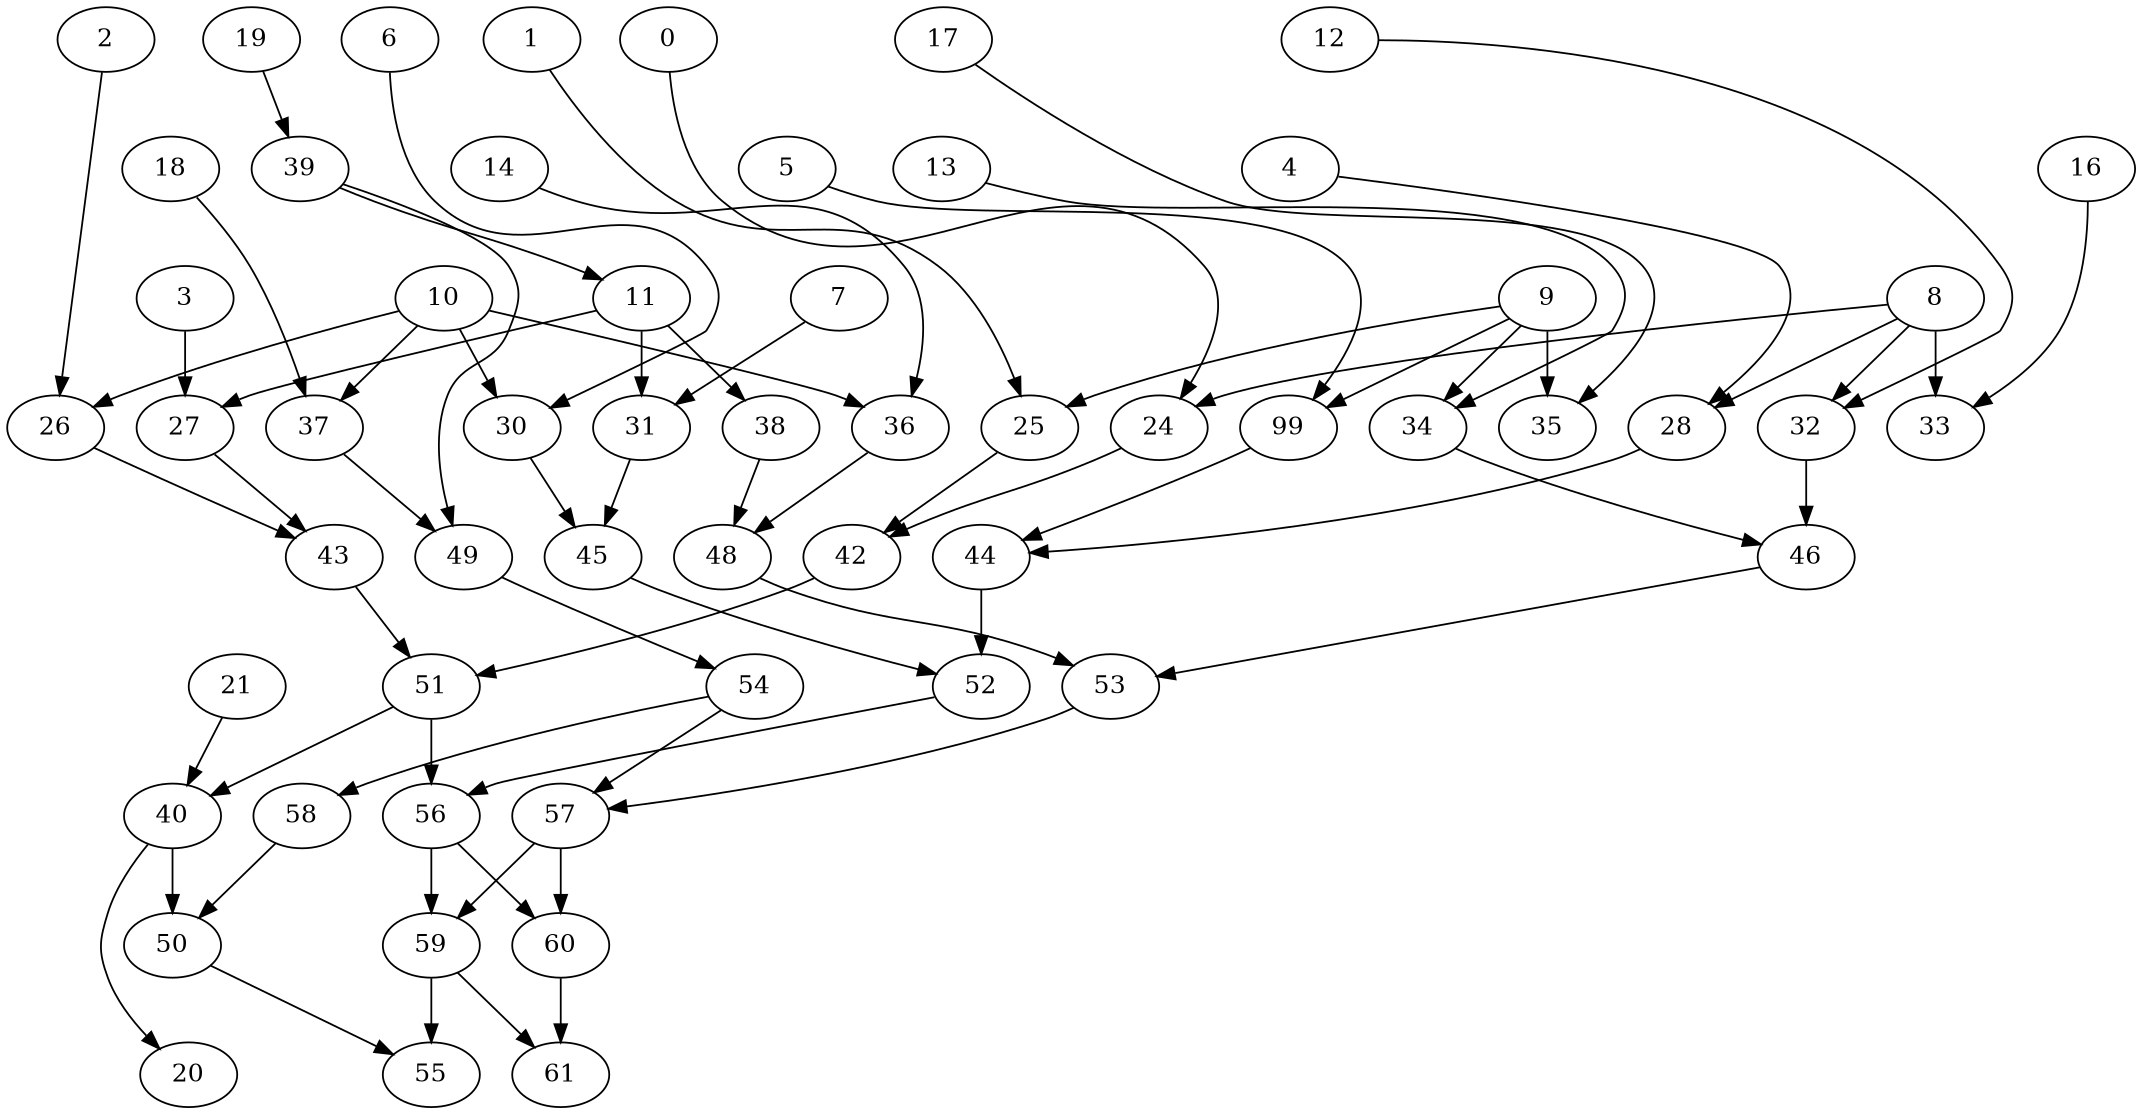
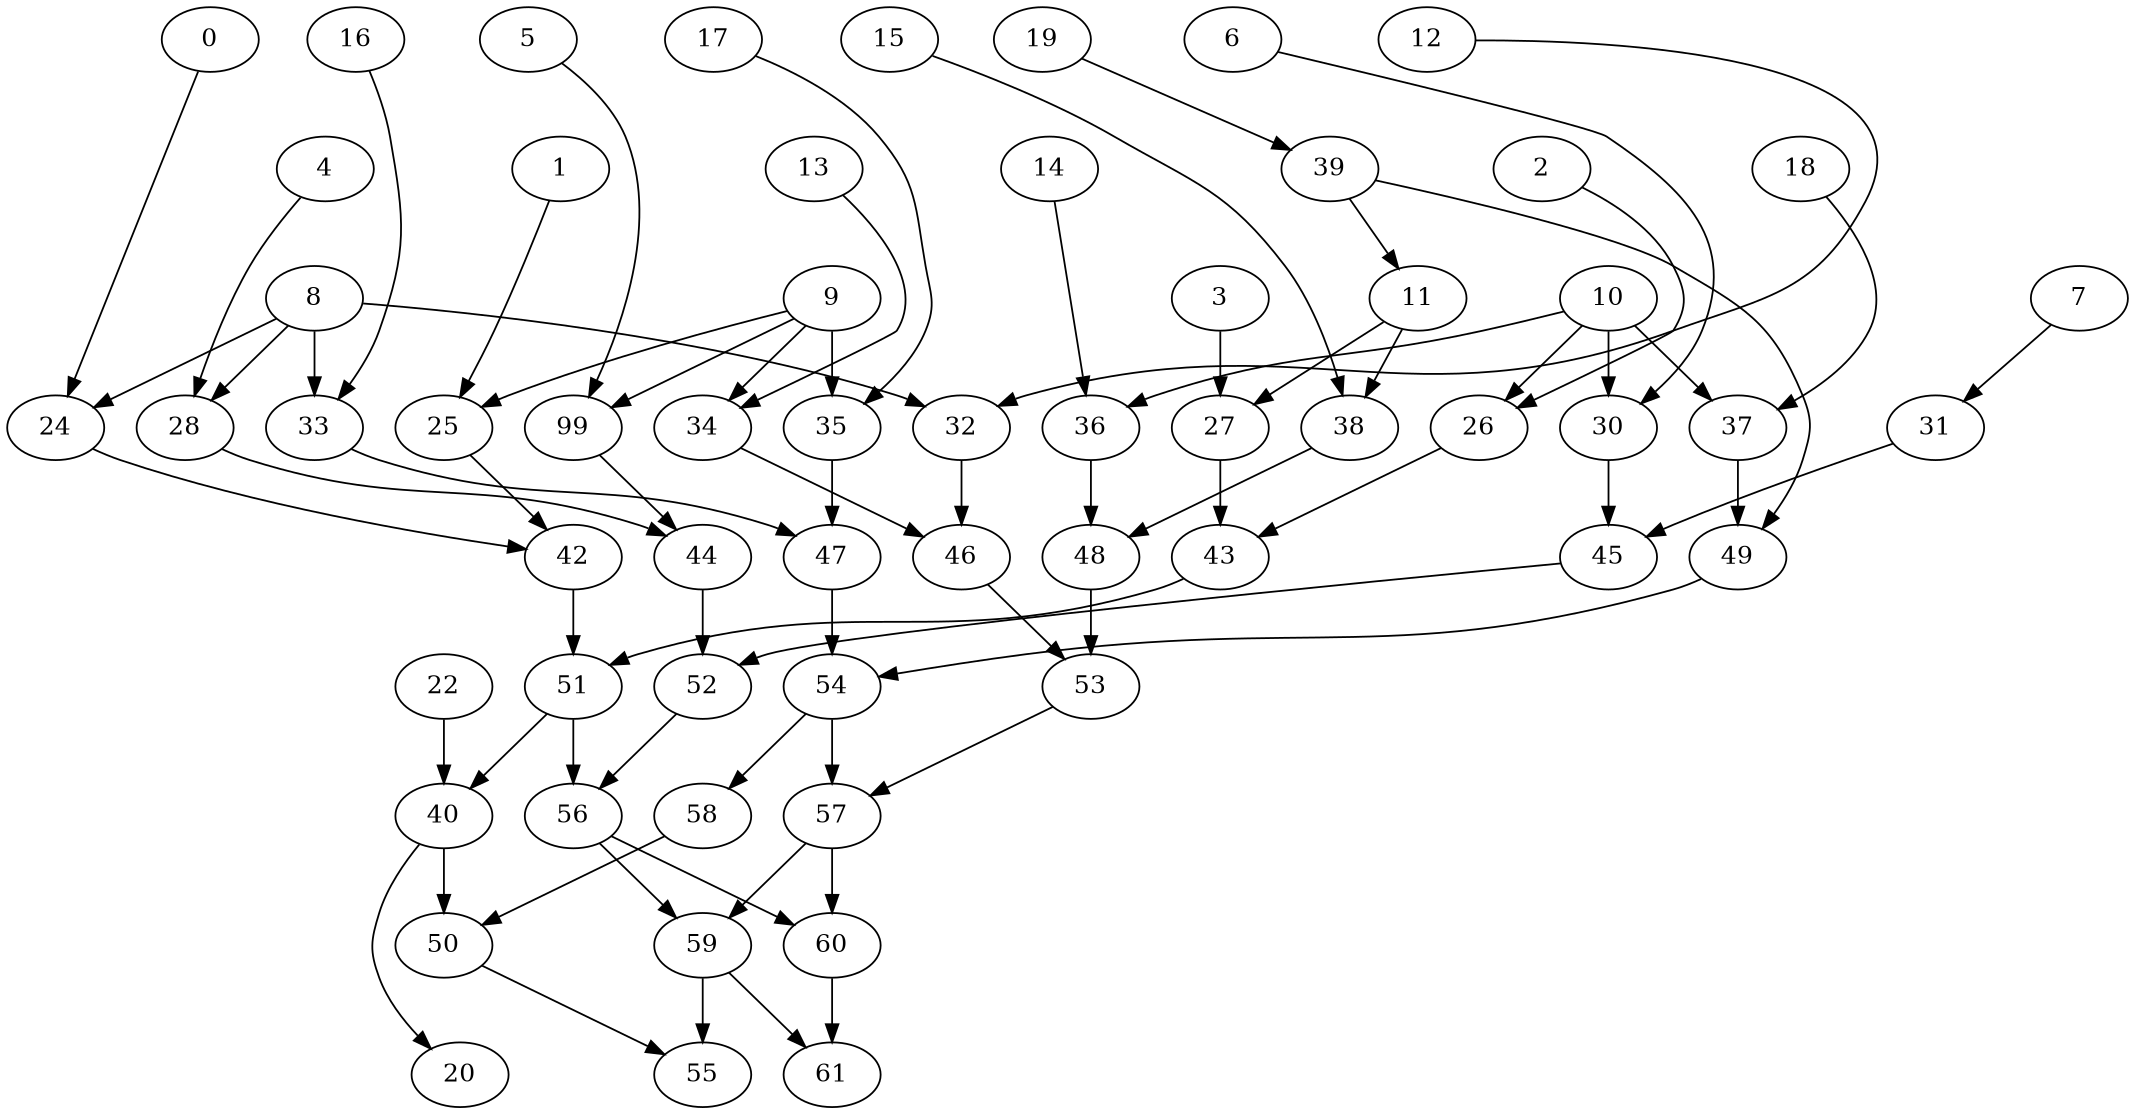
none -> (890, 40)
(642, 354) -> none
none -> (832, 557)
(237, 687) -> (444, 687)
